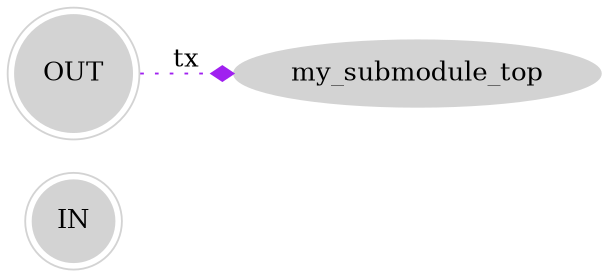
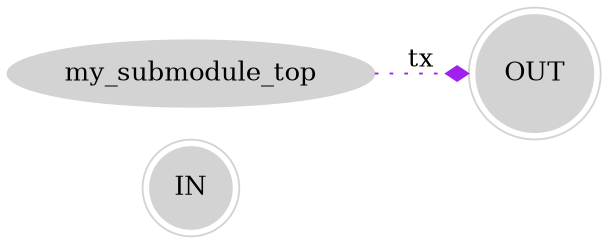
(176, 74) -> (410, 74)
